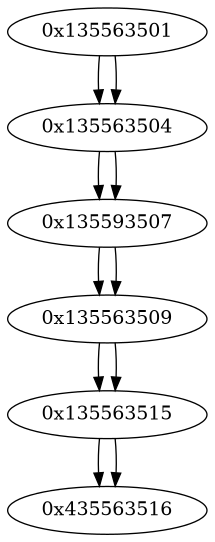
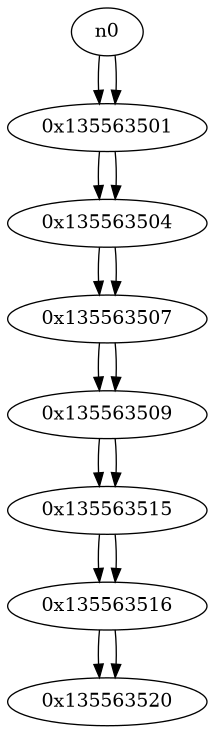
none -> (107, 32)
(107, 223) -> (107, 319)
(107, 510) -> (107, 606)
none -> (107, 702)
